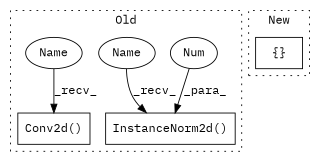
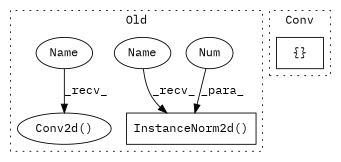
(279, 20) -> (300, 20)
(54, 129) -> (64, 129)
